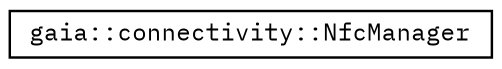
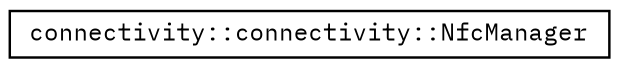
(251, 34) -> (310, 34)
